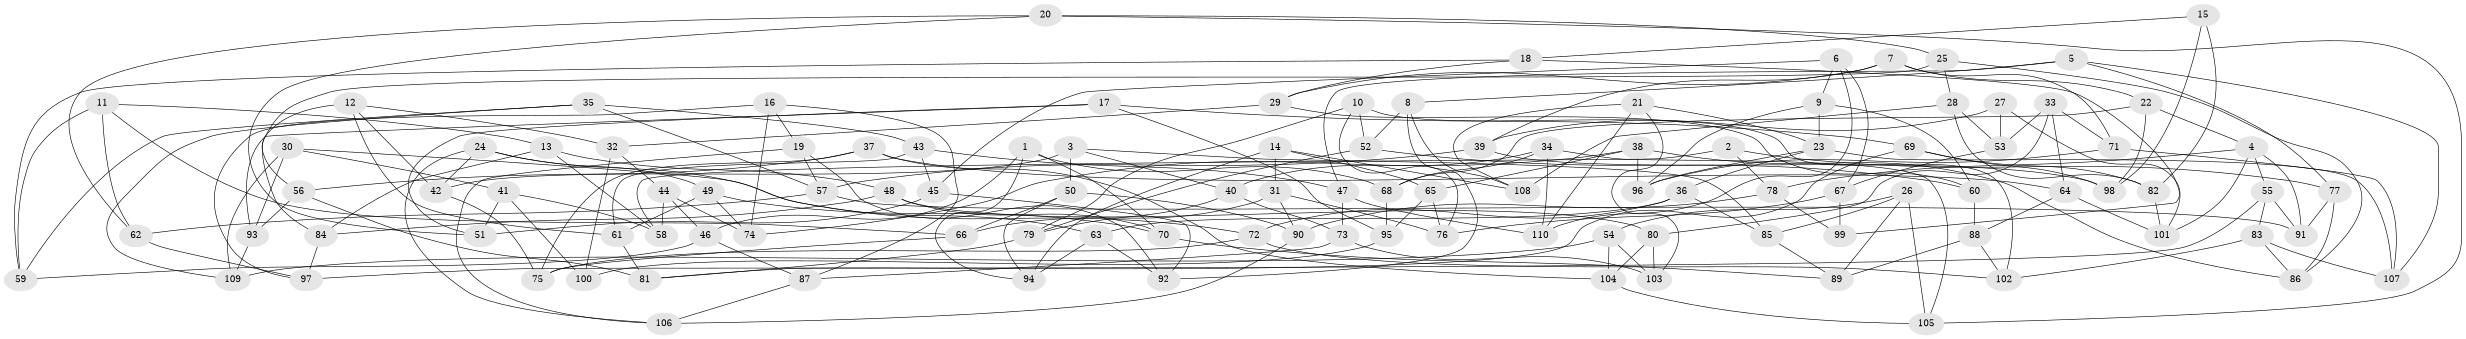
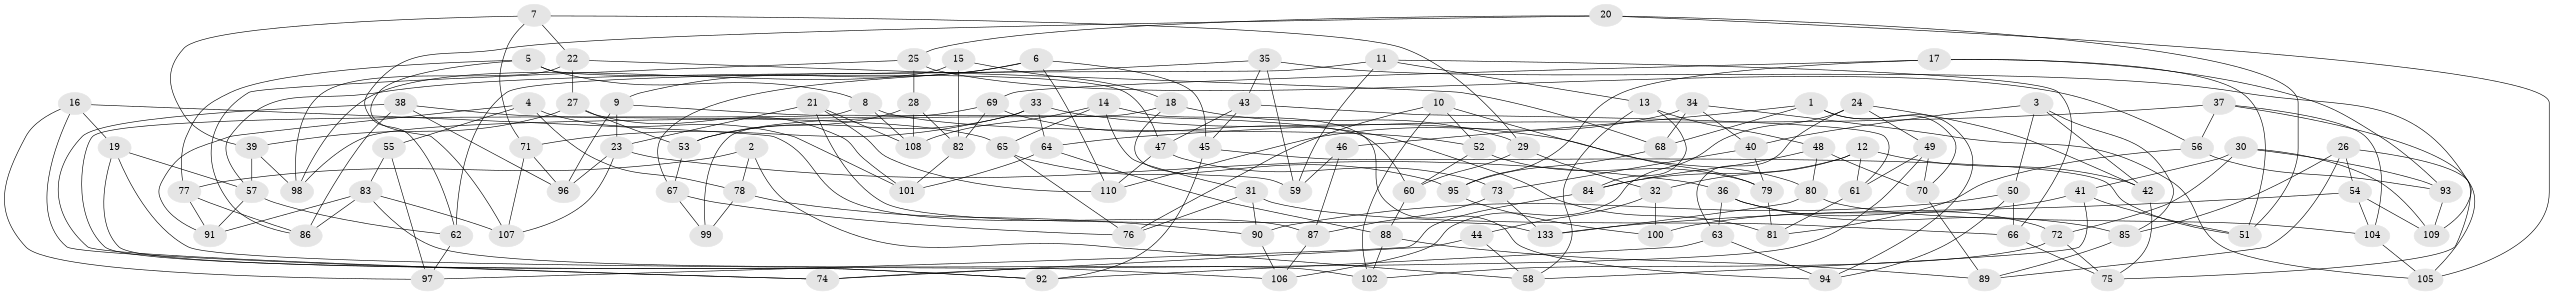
(2199, 126) -> (573, 87)
(685, 214) -> none
(2284, 214) -> (288, 214)
(1654, 280) -> (1545, 236)
